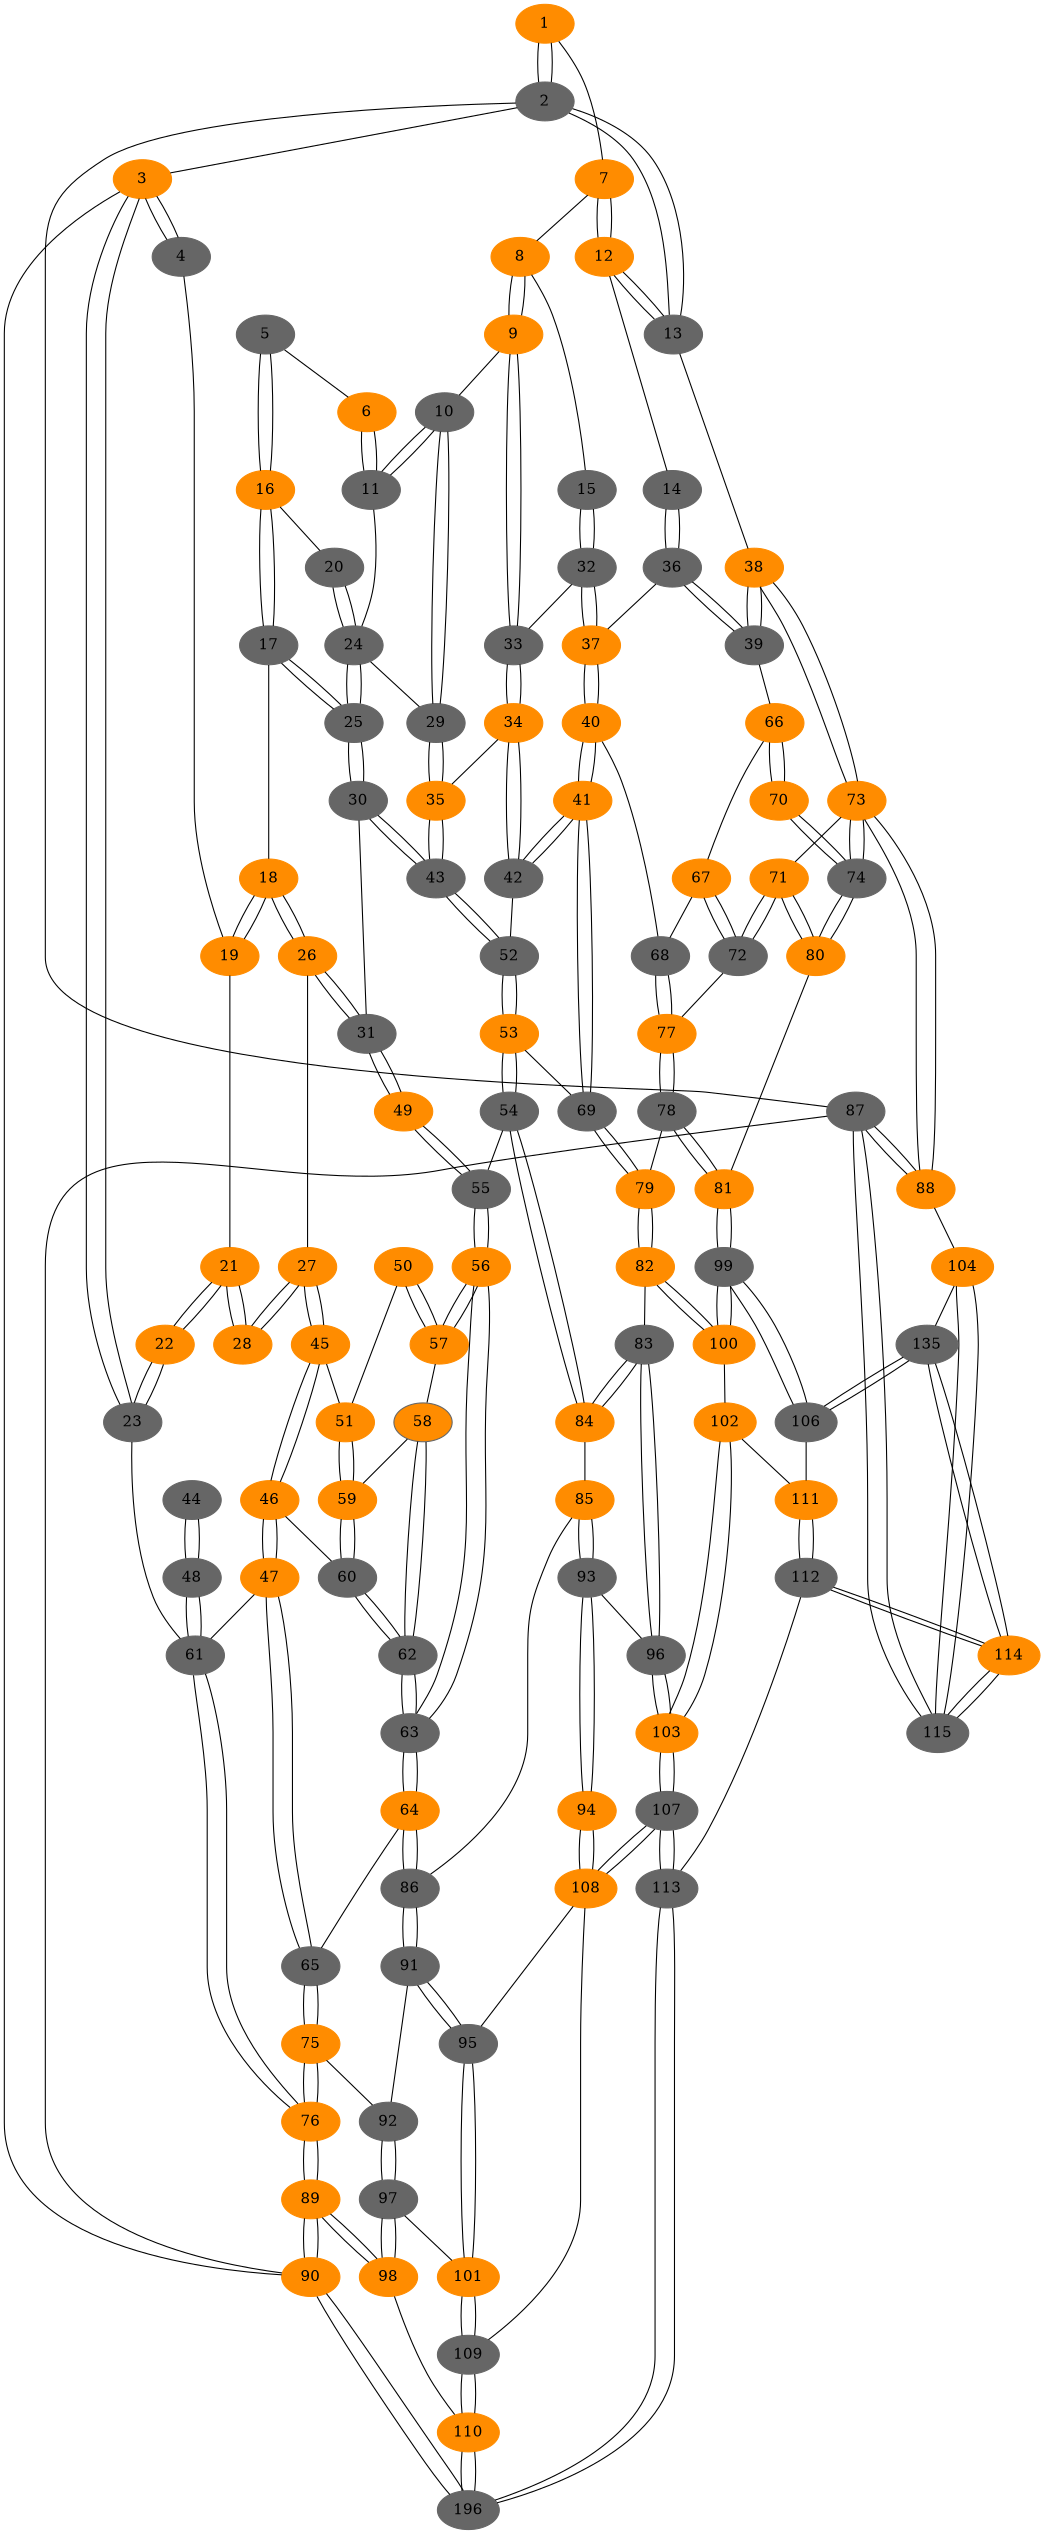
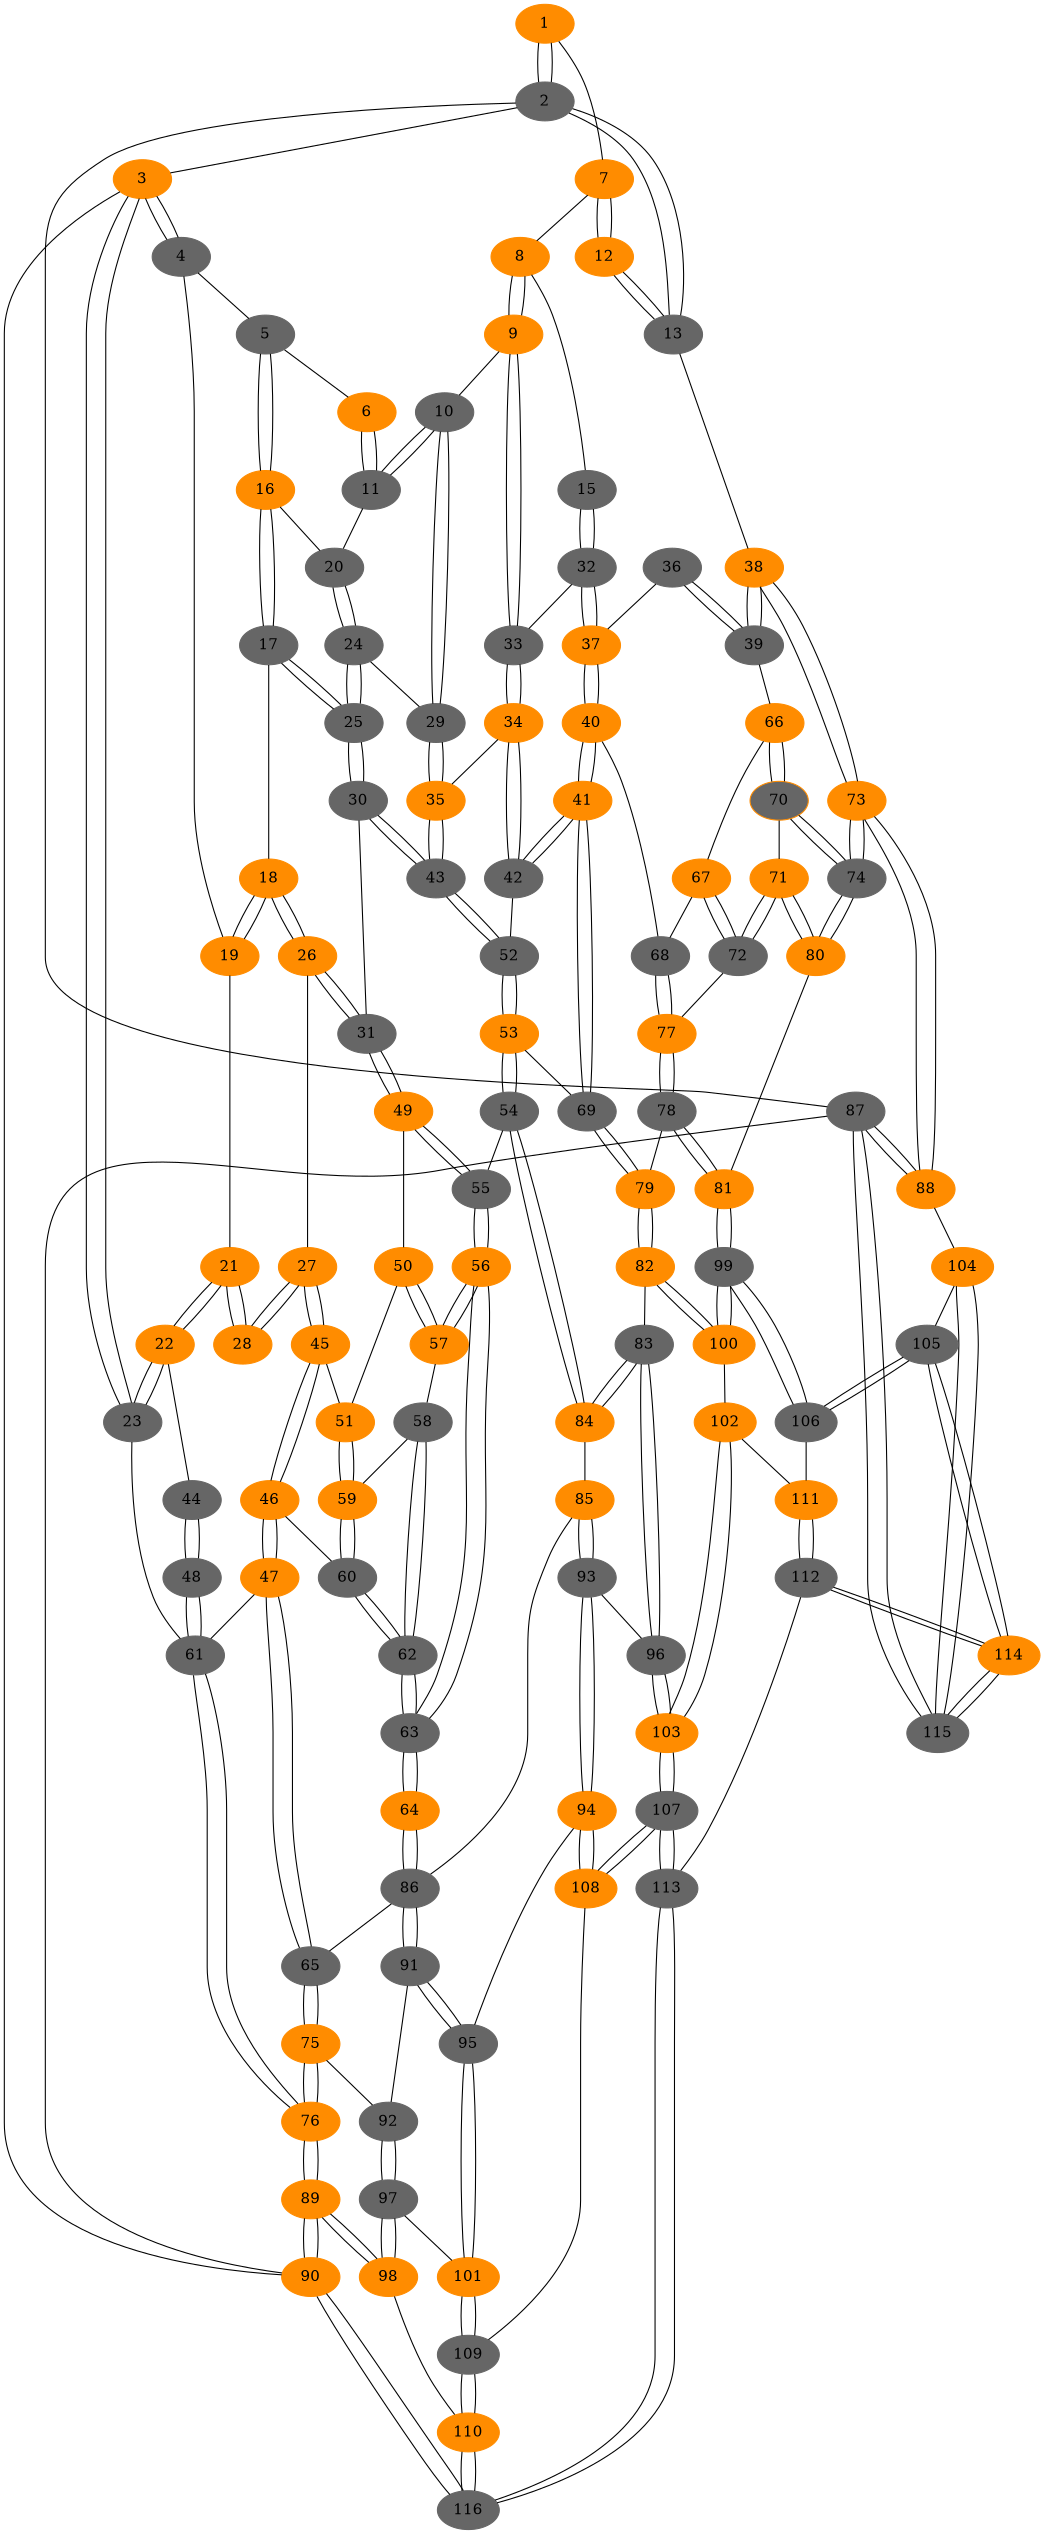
none -> (223, 296)
(672, 490) -> none
(375, 569) -> (353, 529)
(779, 801) -> (779, 801)
(827, 831) -> (779, 840)
none -> (404, 1189)
(927, 1345) -> (927, 1345)
none -> (179, 1422)
(423, 1422) -> (423, 1422)
(359, 1888) -> (360, 1927)
(527, 1966) -> (517, 1923)
(468, 2510) -> (468, 2510)
